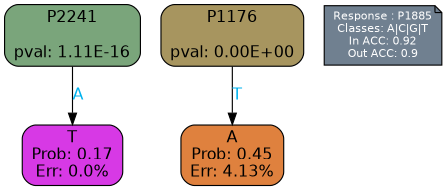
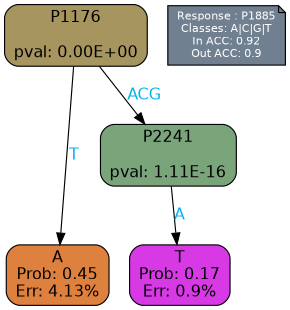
none -> (119, 91)
(72, 155) -> (180, 275)
